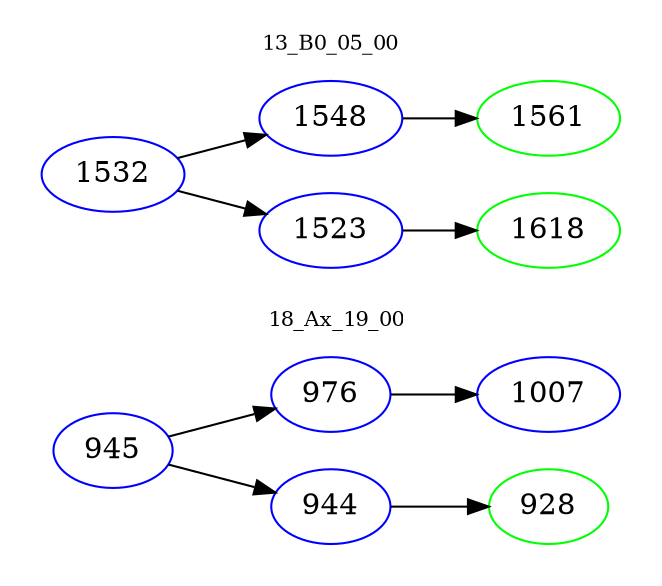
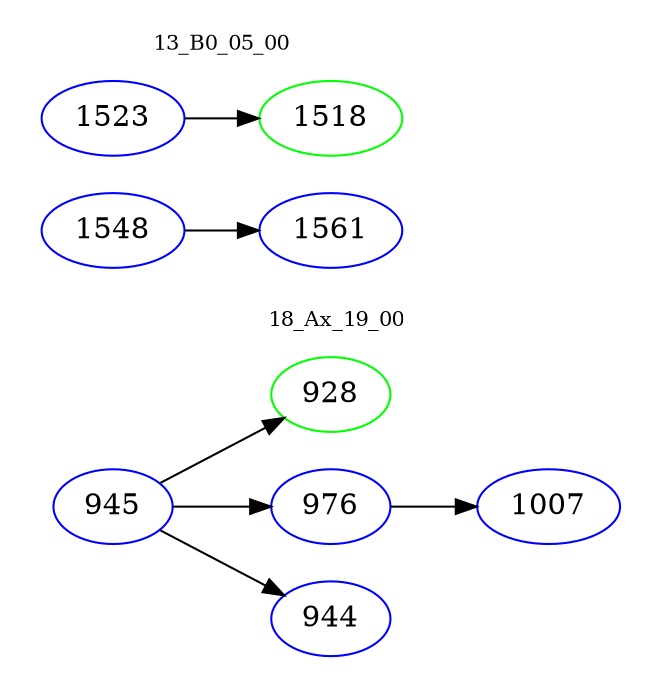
(549, 118) -> (331, 230)
(113, 174) -> none
(549, 230) -> (331, 118)
(429, 507) -> (213, 455)
